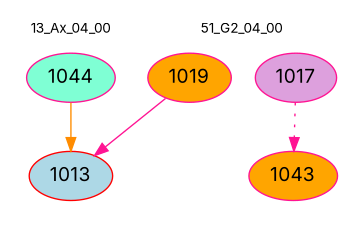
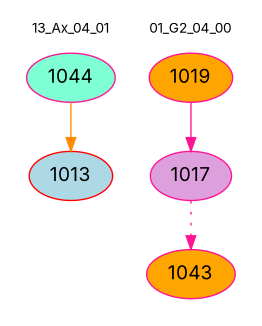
(71, 29) -> (71, 29)
(242, 29) -> (191, 29)
(146, 114) -> (191, 120)
